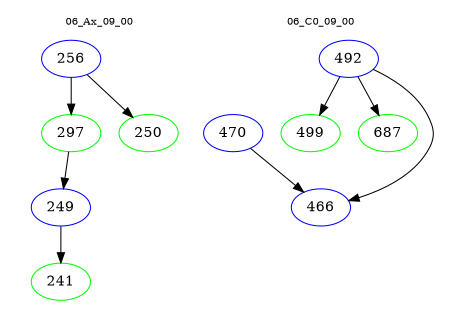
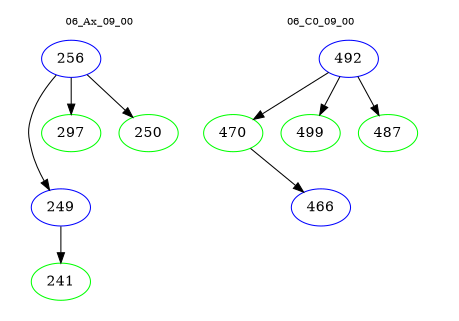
(233, 133) -> (233, 133)
(388, 133) -> (388, 133)
(433, 139) -> (296, 93)
(67, 165) -> (29, 126)
